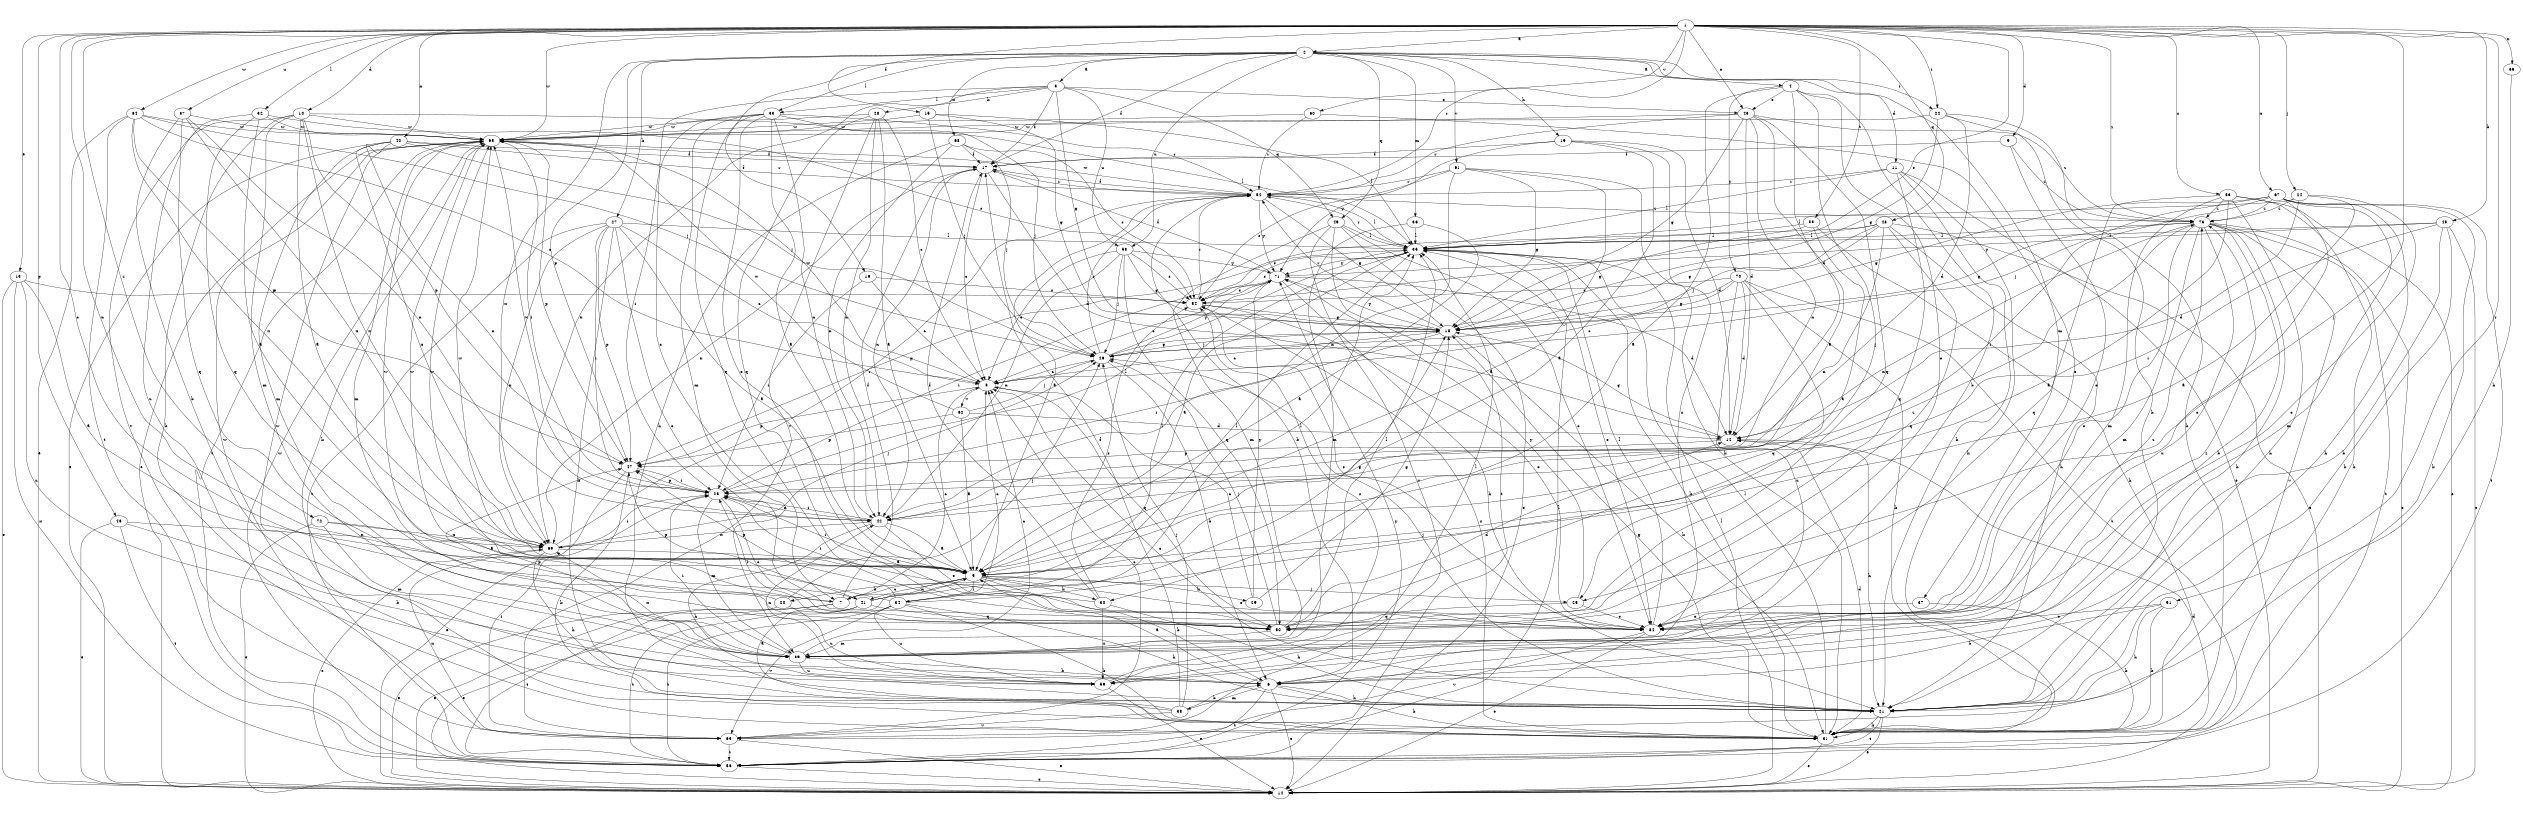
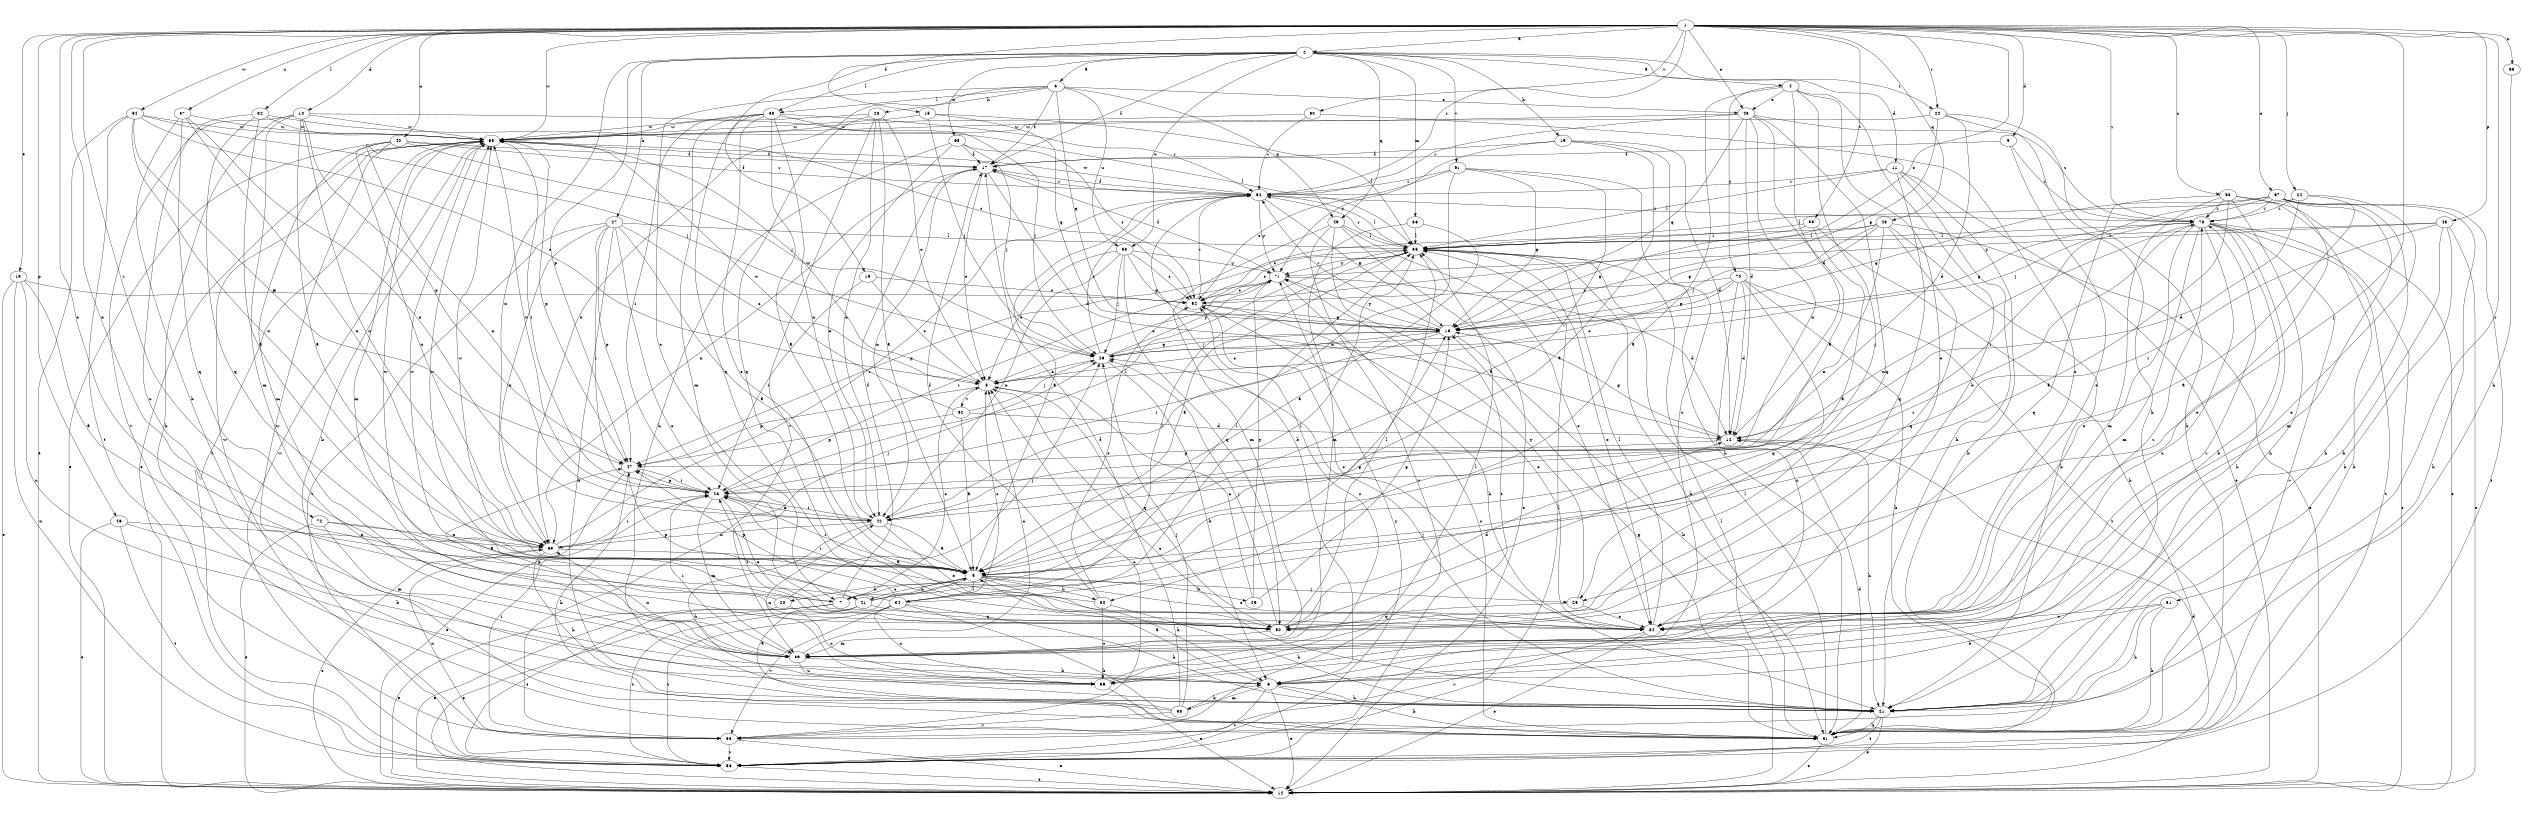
(2488, 127) -> (2488, 127)
(1921, 603) -> none
